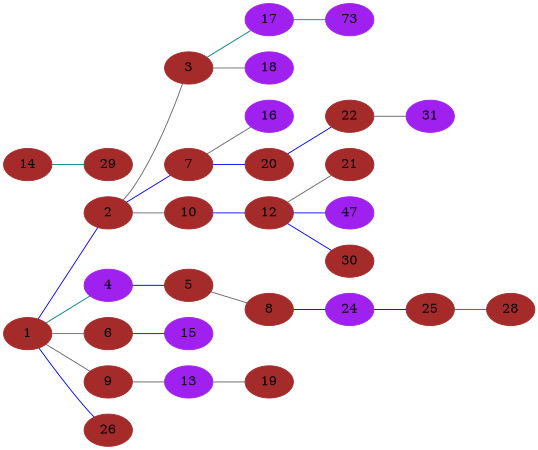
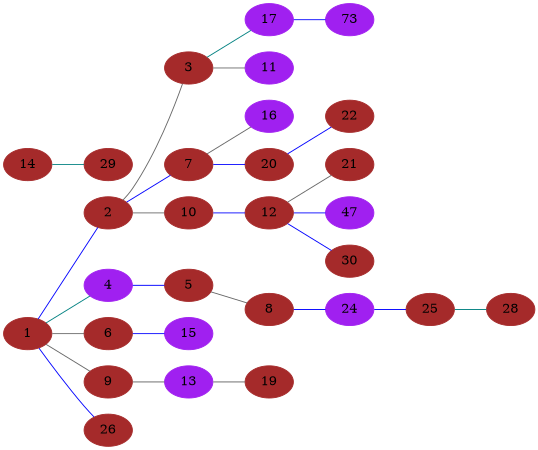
(310, 20) -> (310, 20)
(269, 68) -> (269, 68)
(430, 116) -> none
